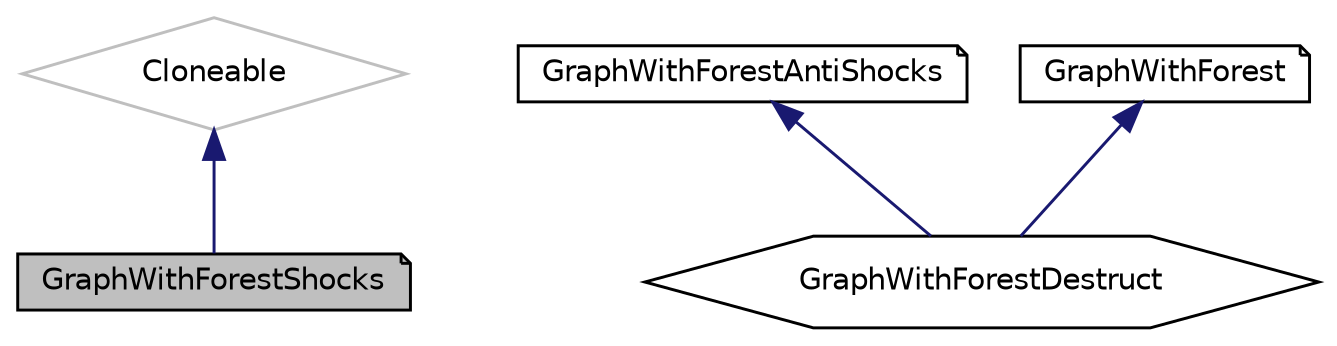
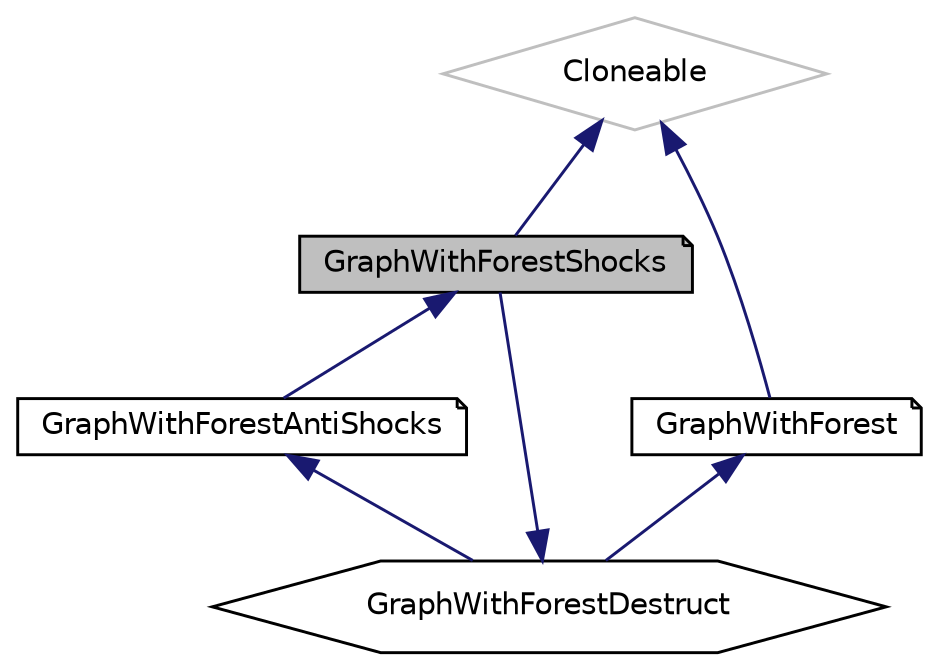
none -> (731, 271)
none -> (357, 353)
none -> (519, 412)
